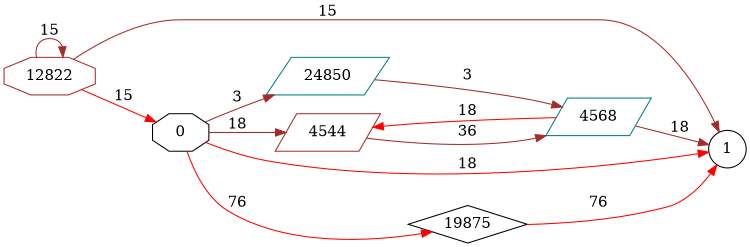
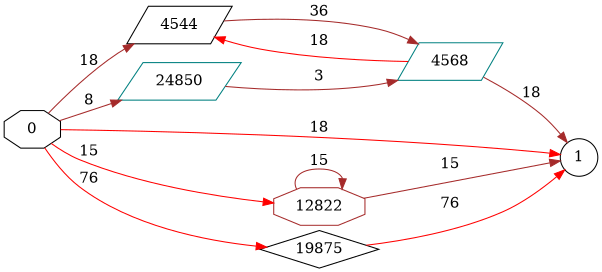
(238, 98) -> (89, 101)
(114, 104) -> (154, 183)
(328, 132) -> (179, 25)
